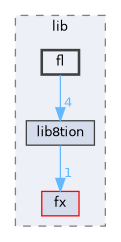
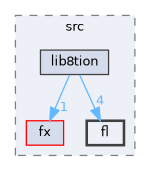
(60, 28) -> (75, 28)
(60, 91) -> (87, 92)
